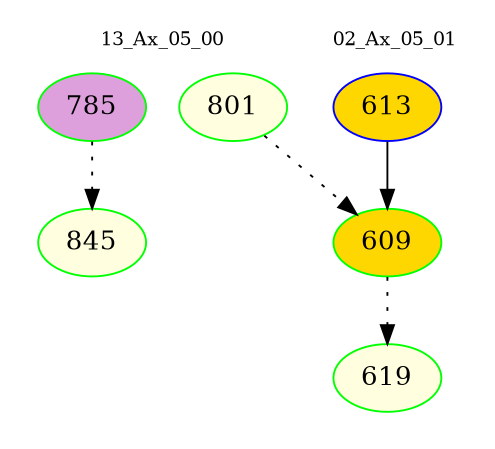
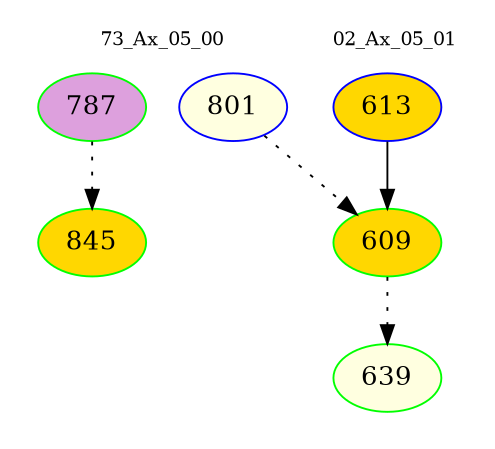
(163, 40) -> (163, 40)
(92, 107) -> (92, 107)
(233, 107) -> (233, 107)
(92, 243) -> (92, 243)
(387, 378) -> (387, 378)
